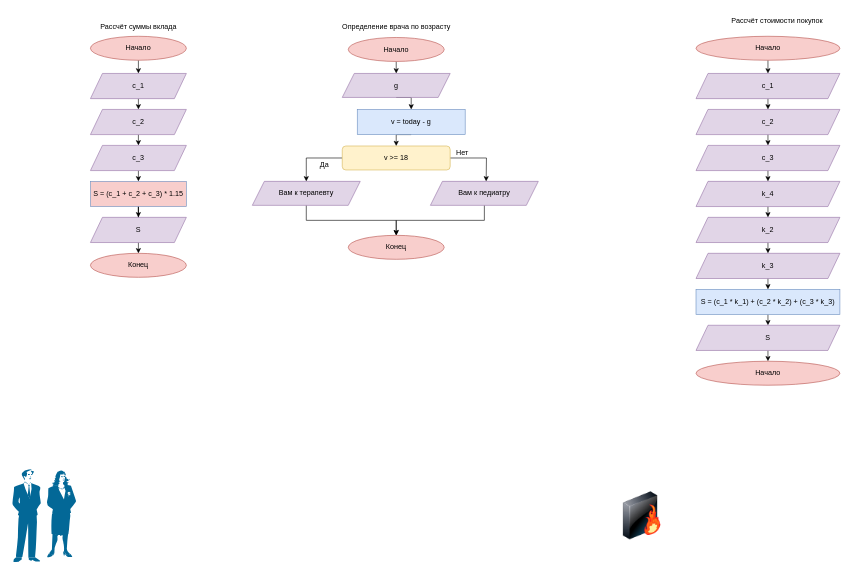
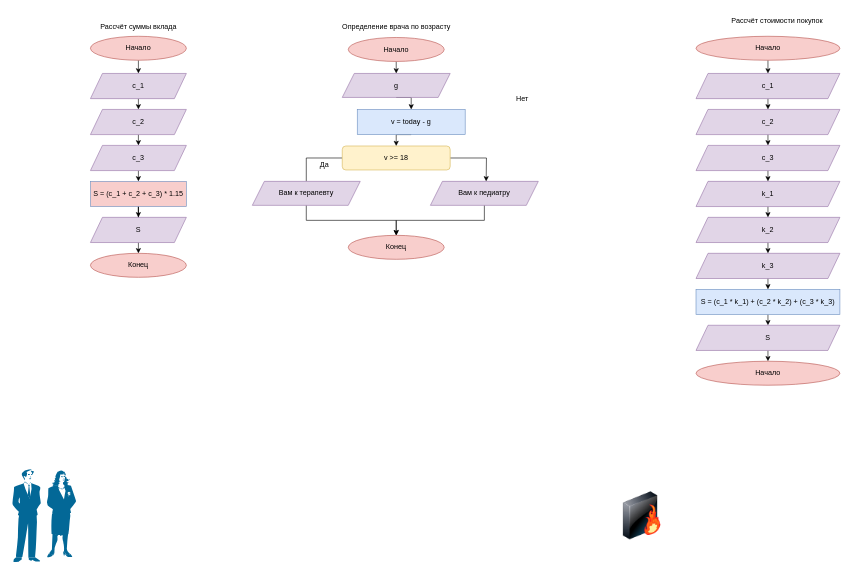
(462, 153) -> (522, 99)
(306, 176) -> (306, 177)
(768, 194) -> (768, 194)
